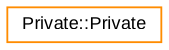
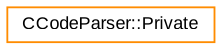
(84, 25) -> (111, 25)
